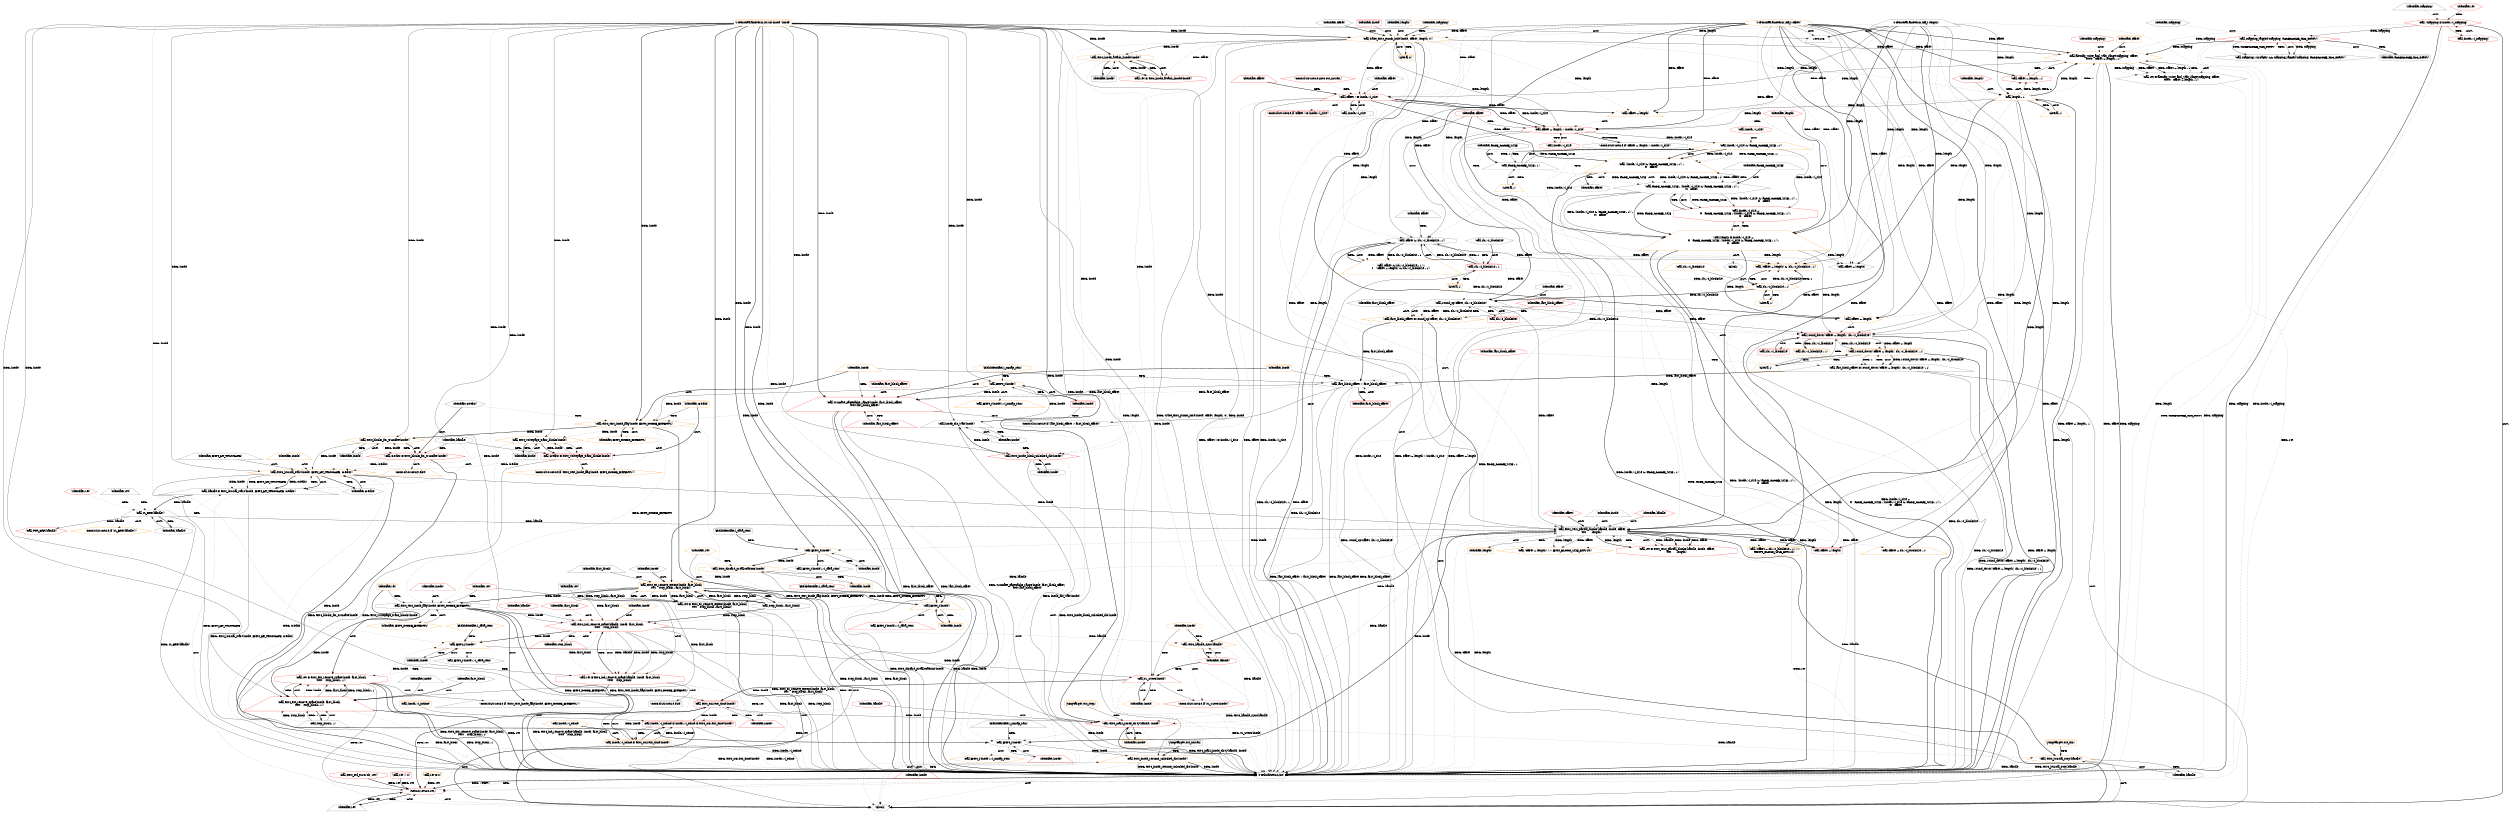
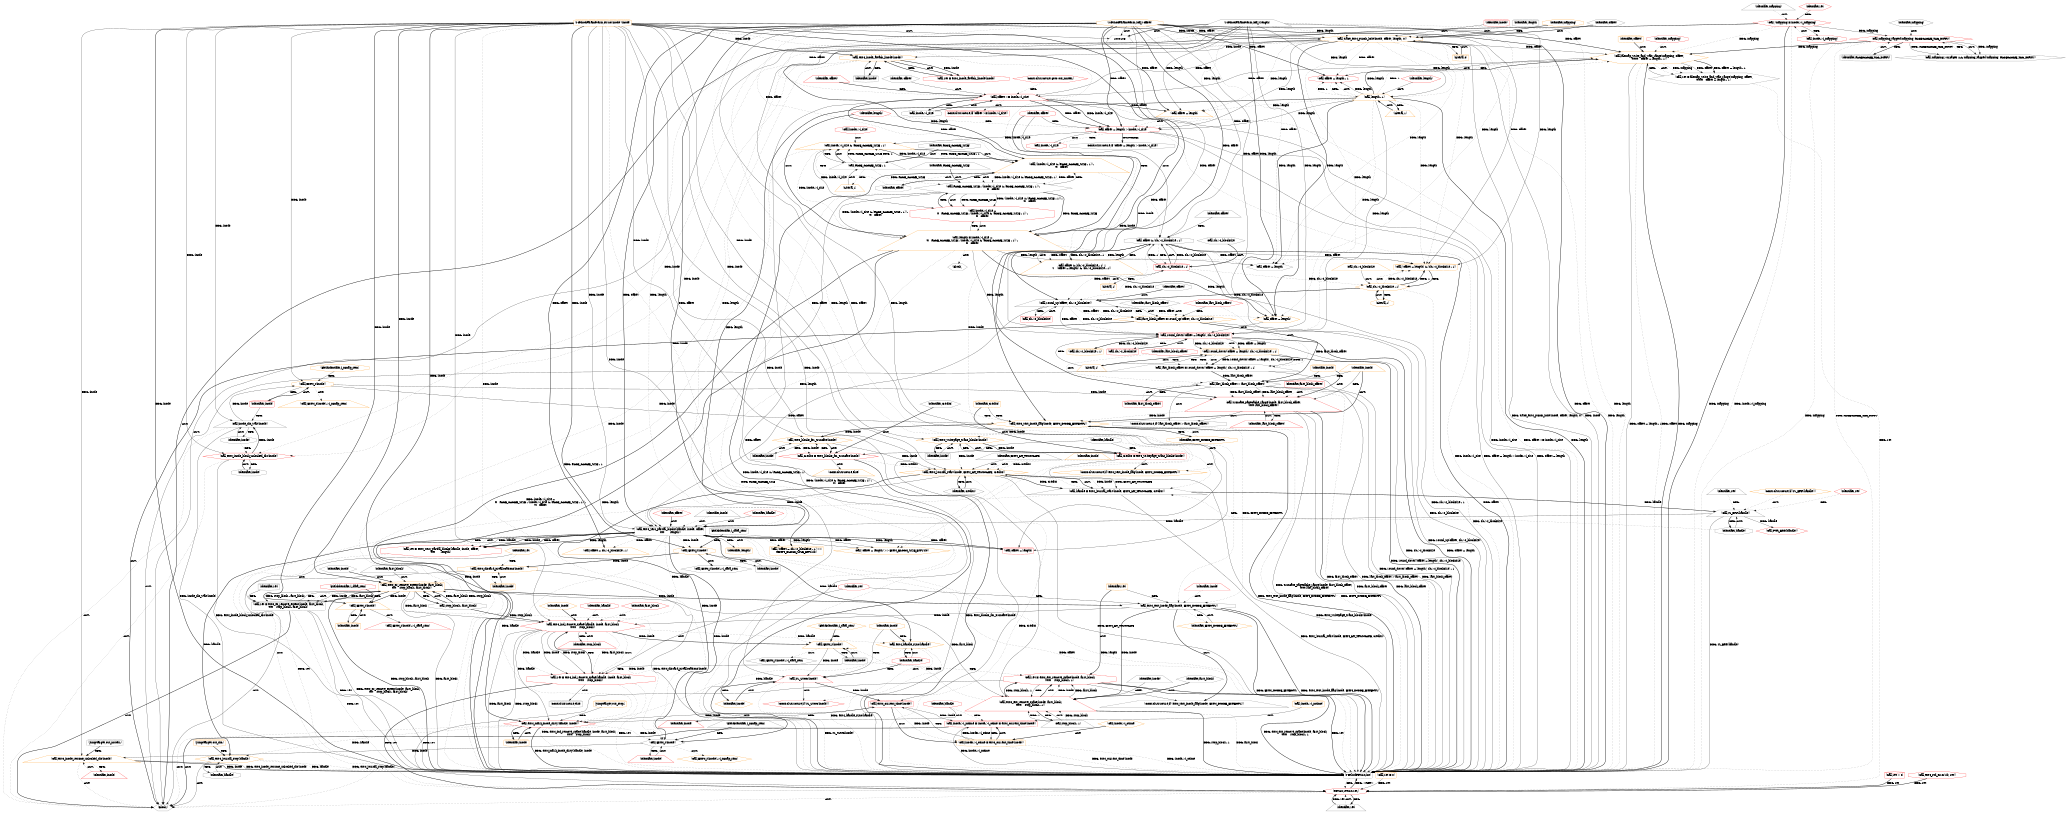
(1214, 45) -> (1353, 58)
(1343, 178) -> none
(132, 522) -> (1764, 502)
